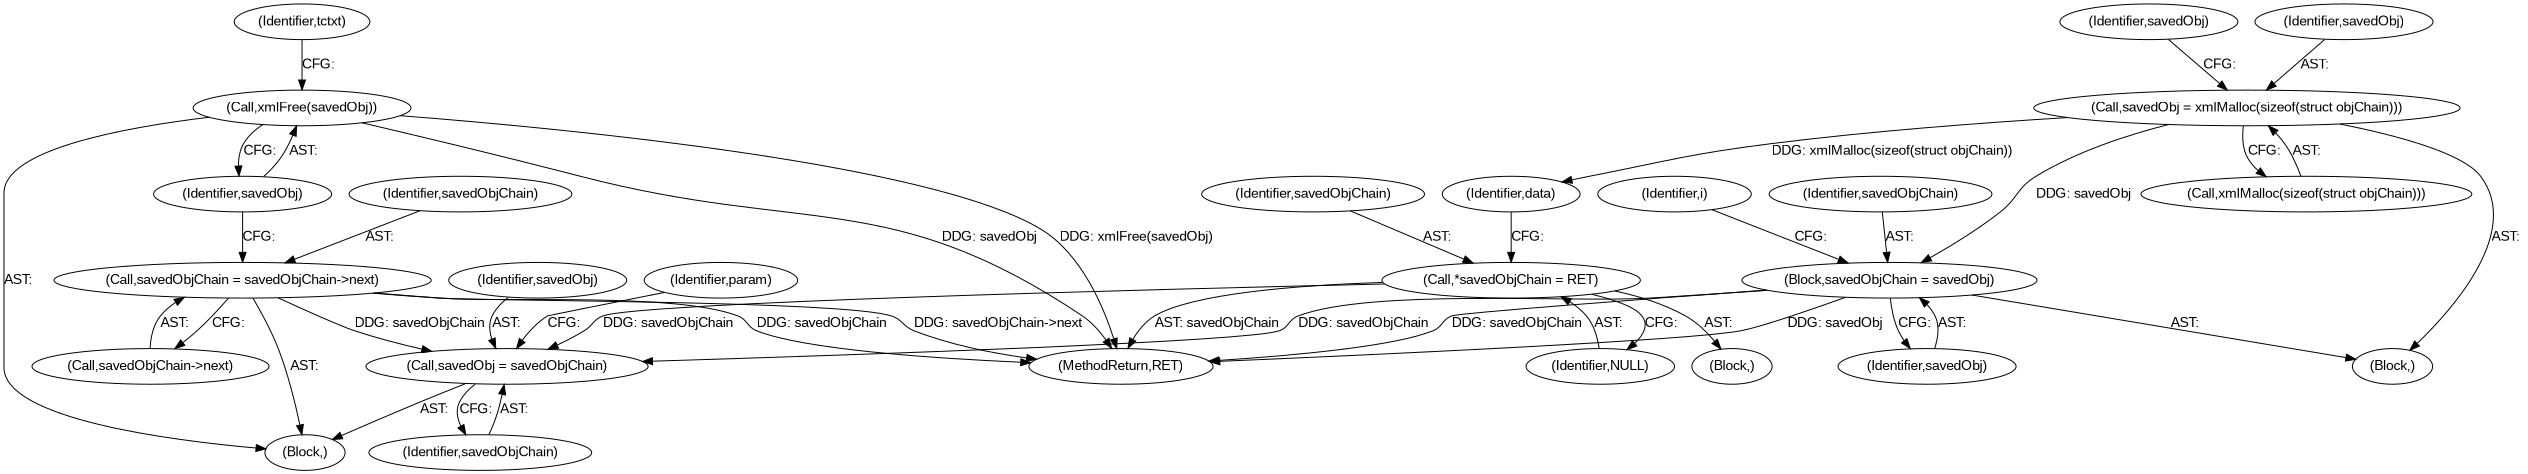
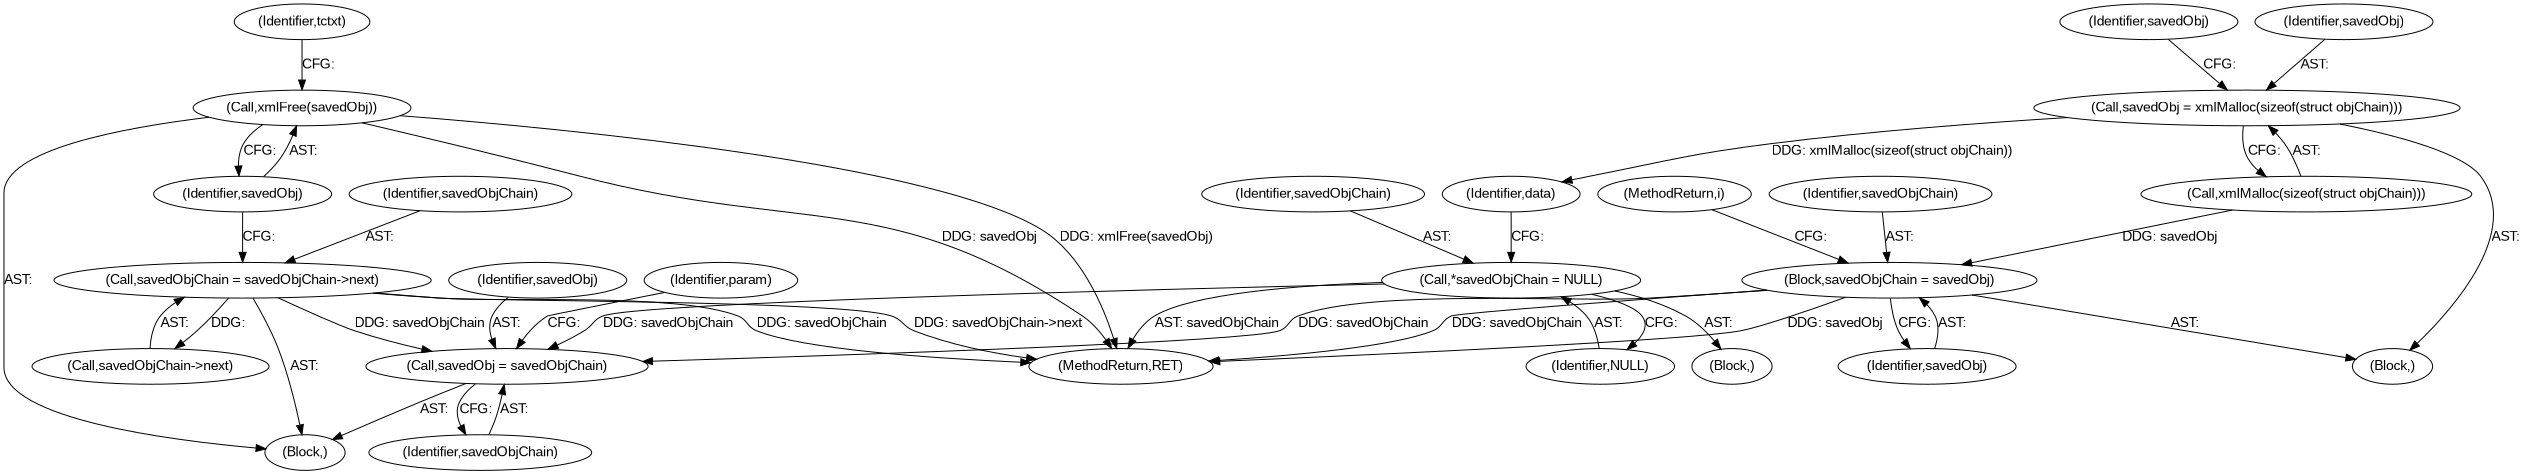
(2040, 174) -> (2102, 236)
(1675, 194) -> (1675, 194)
(1511, 280) -> (1511, 280)
(230, 323) -> (230, 323)
